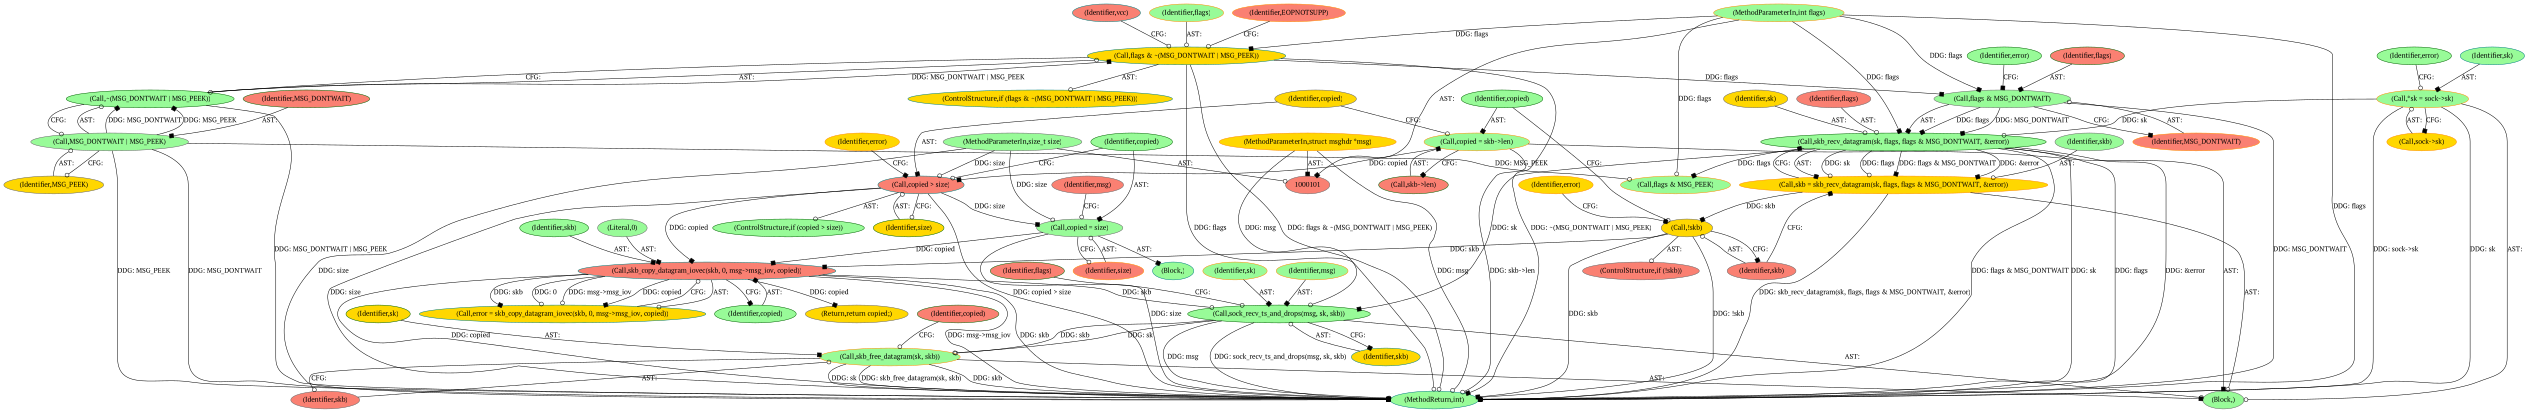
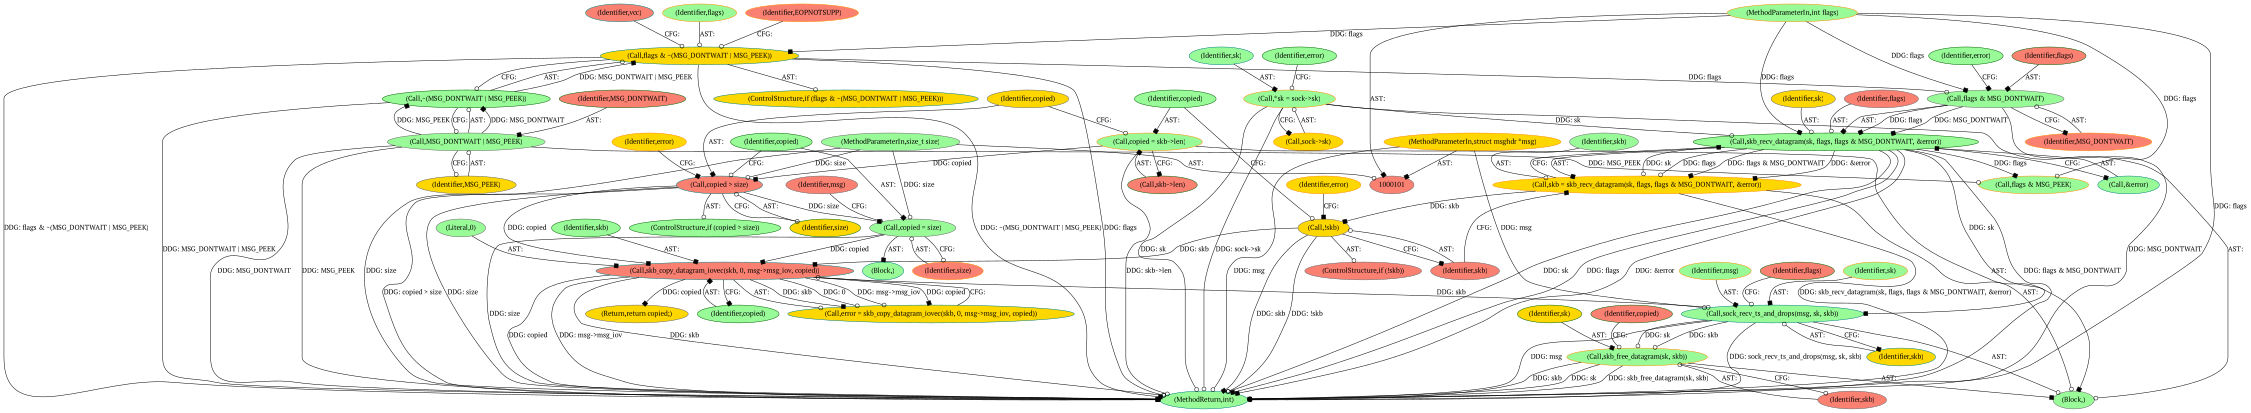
(1606, 76) -> (1341, 72)
none -> (2129, 185)
(1279, 314) -> (1773, 314)
